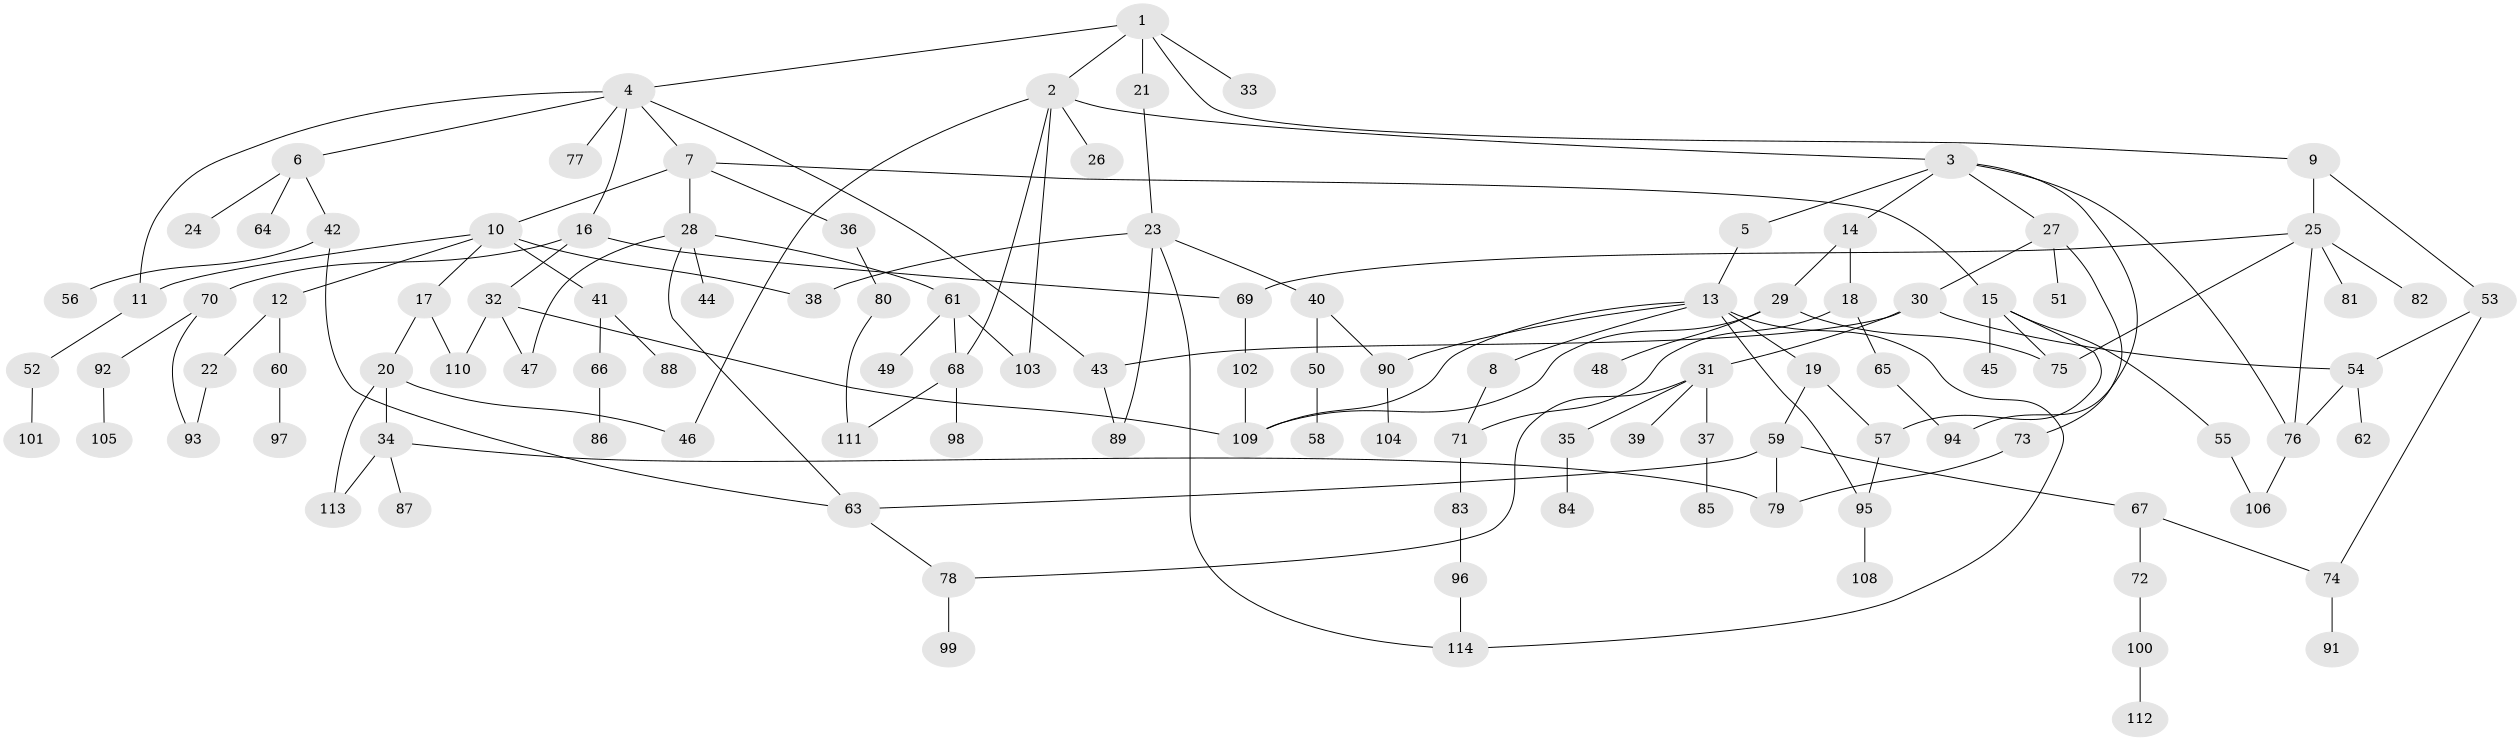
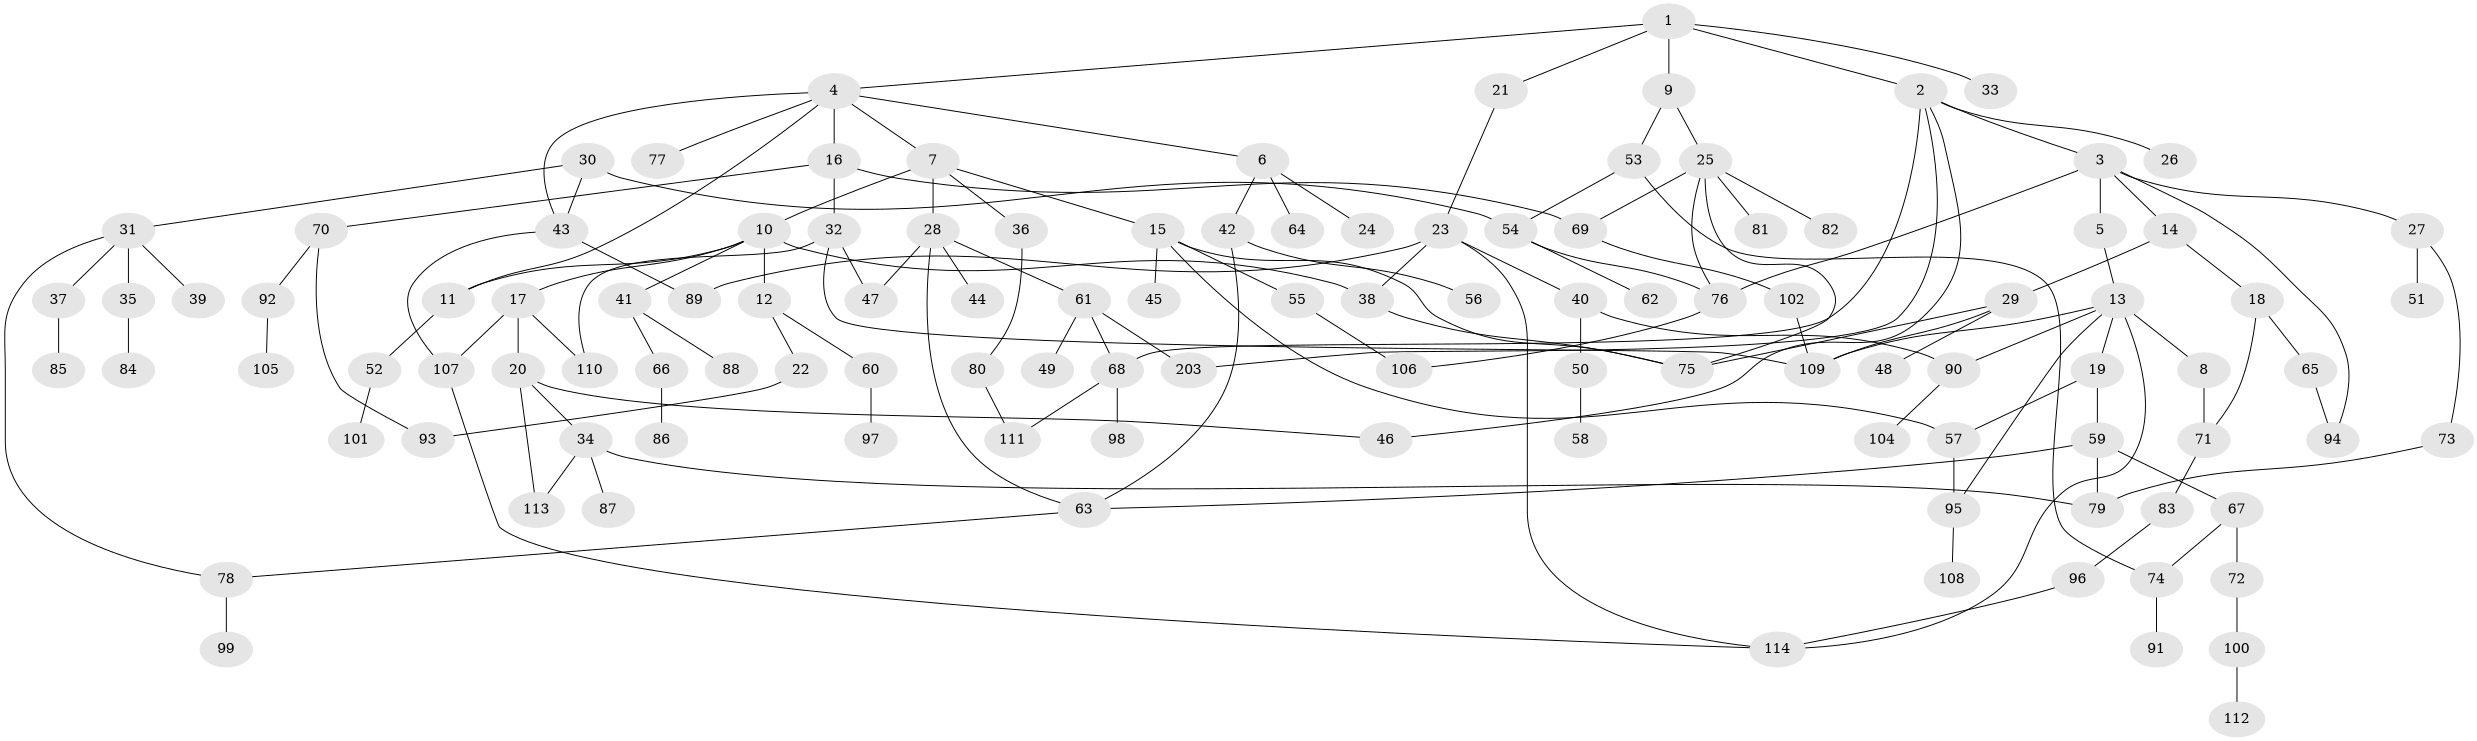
(1986, 266) -> none
none -> (1525, 340)
none -> (446, 370)
(1028, 370) -> (1189, 370)
